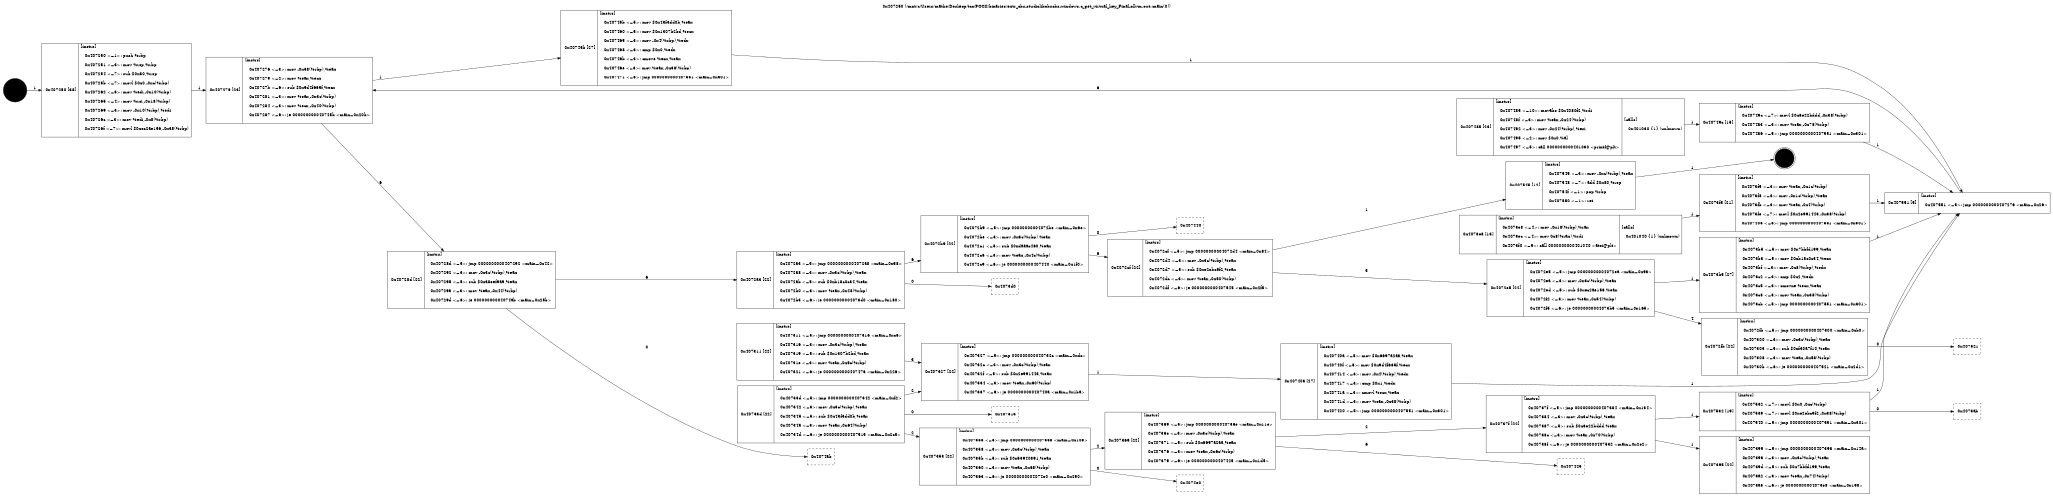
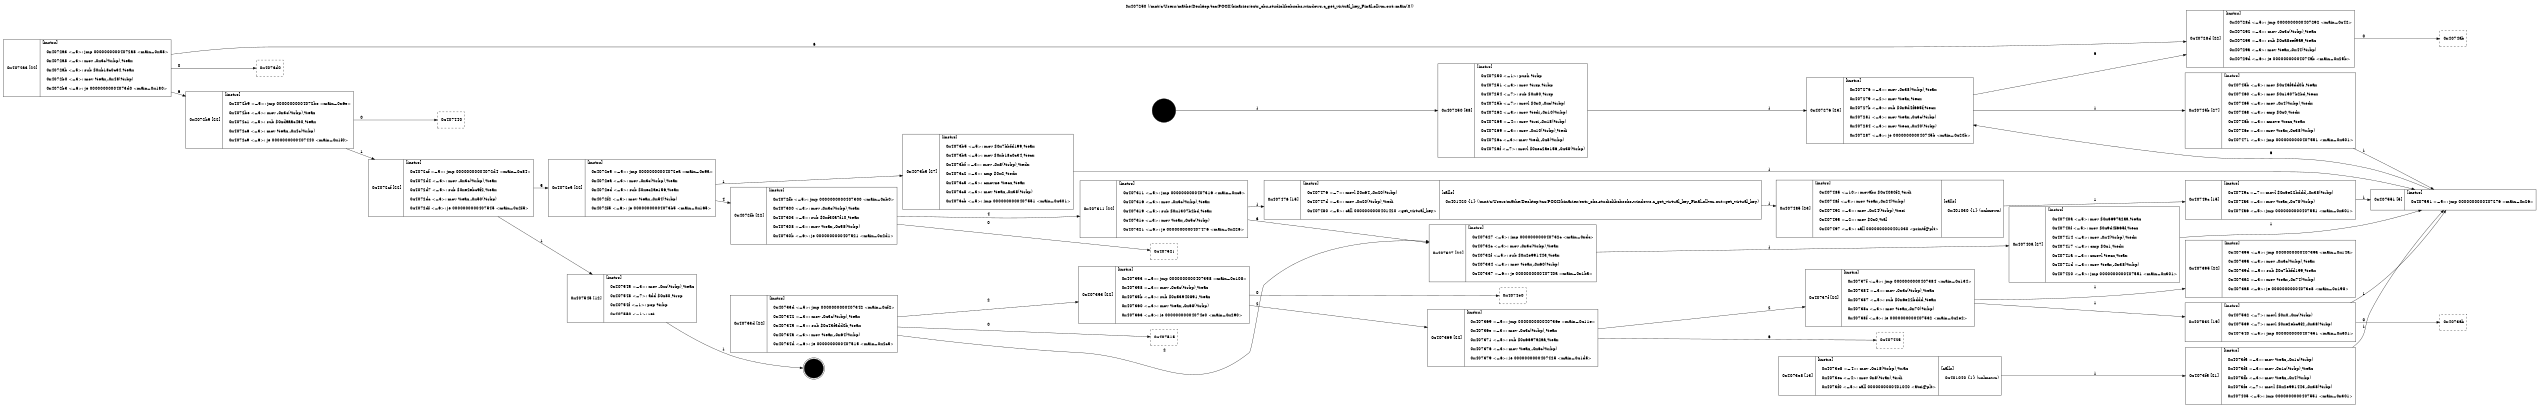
none -> (1513, 200)
none -> (987, 218)
(1098, 254) -> (361, 152)
(645, 280) -> (1177, 47)
